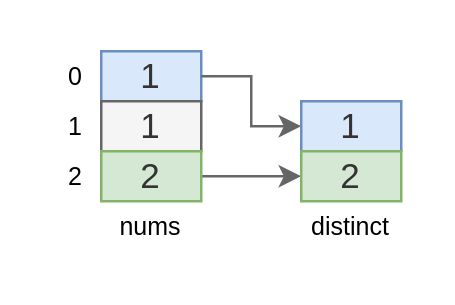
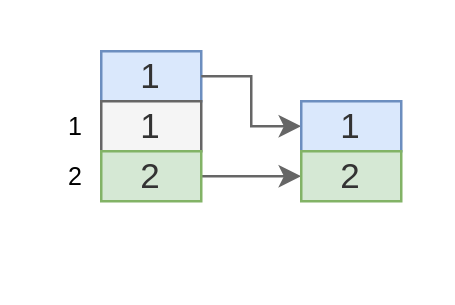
(76, 76) -> none
(151, 226) -> none
(351, 226) -> none
